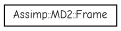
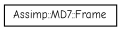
(61, 16) -> (61, 16)
